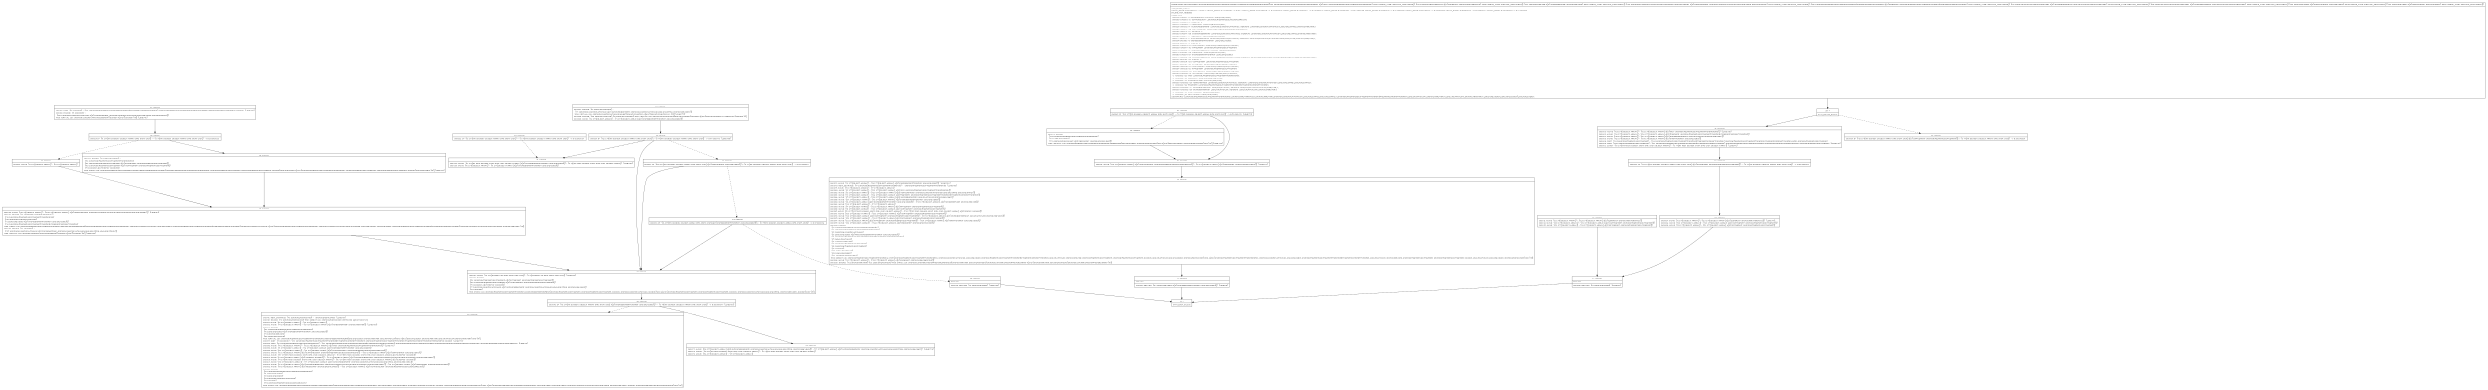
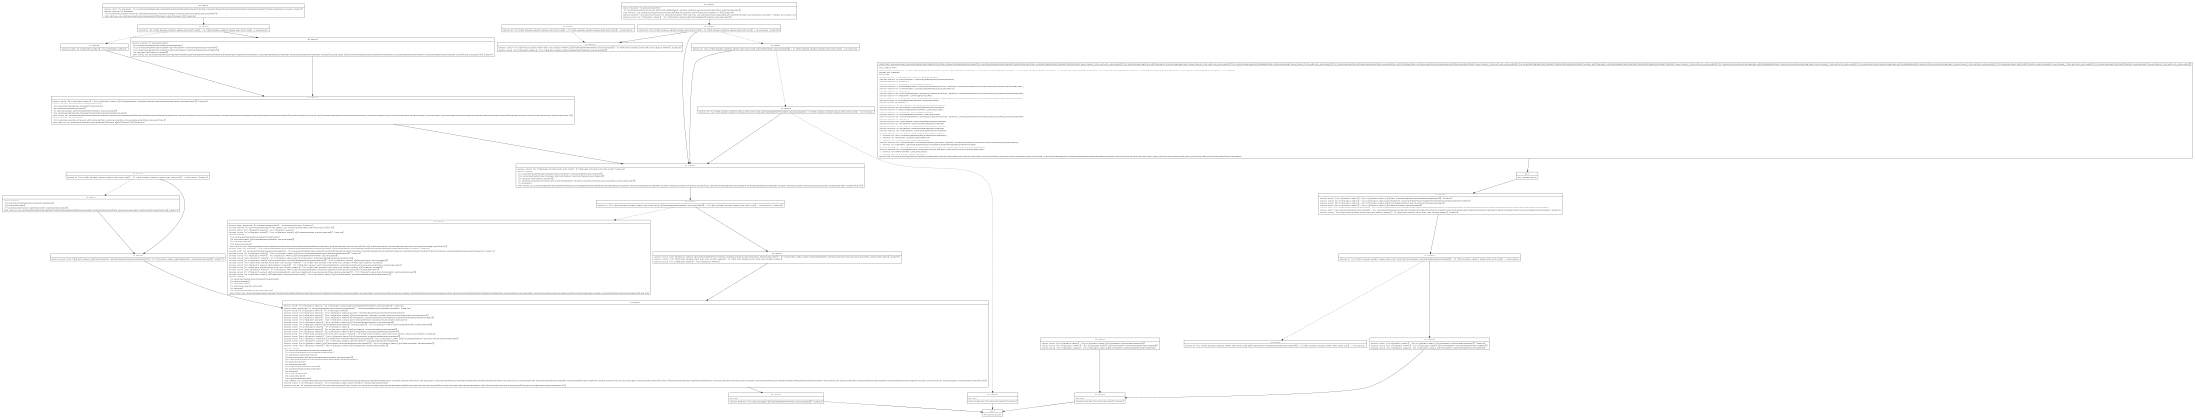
(1879, 124) -> (1353, 300)
none -> (738, 282)
